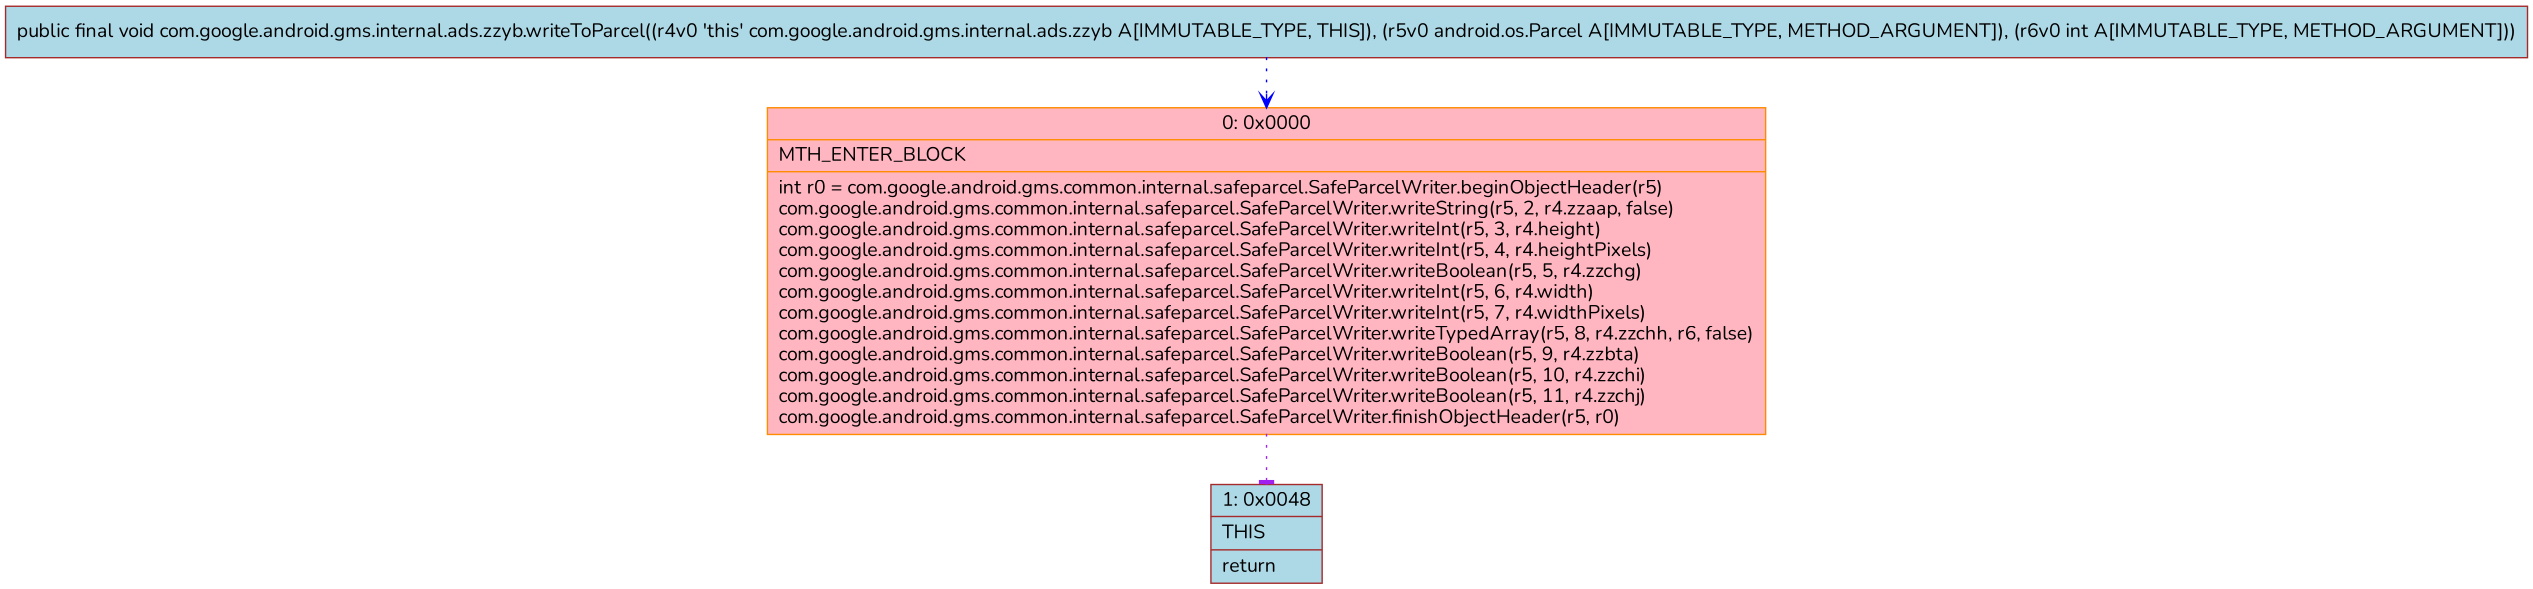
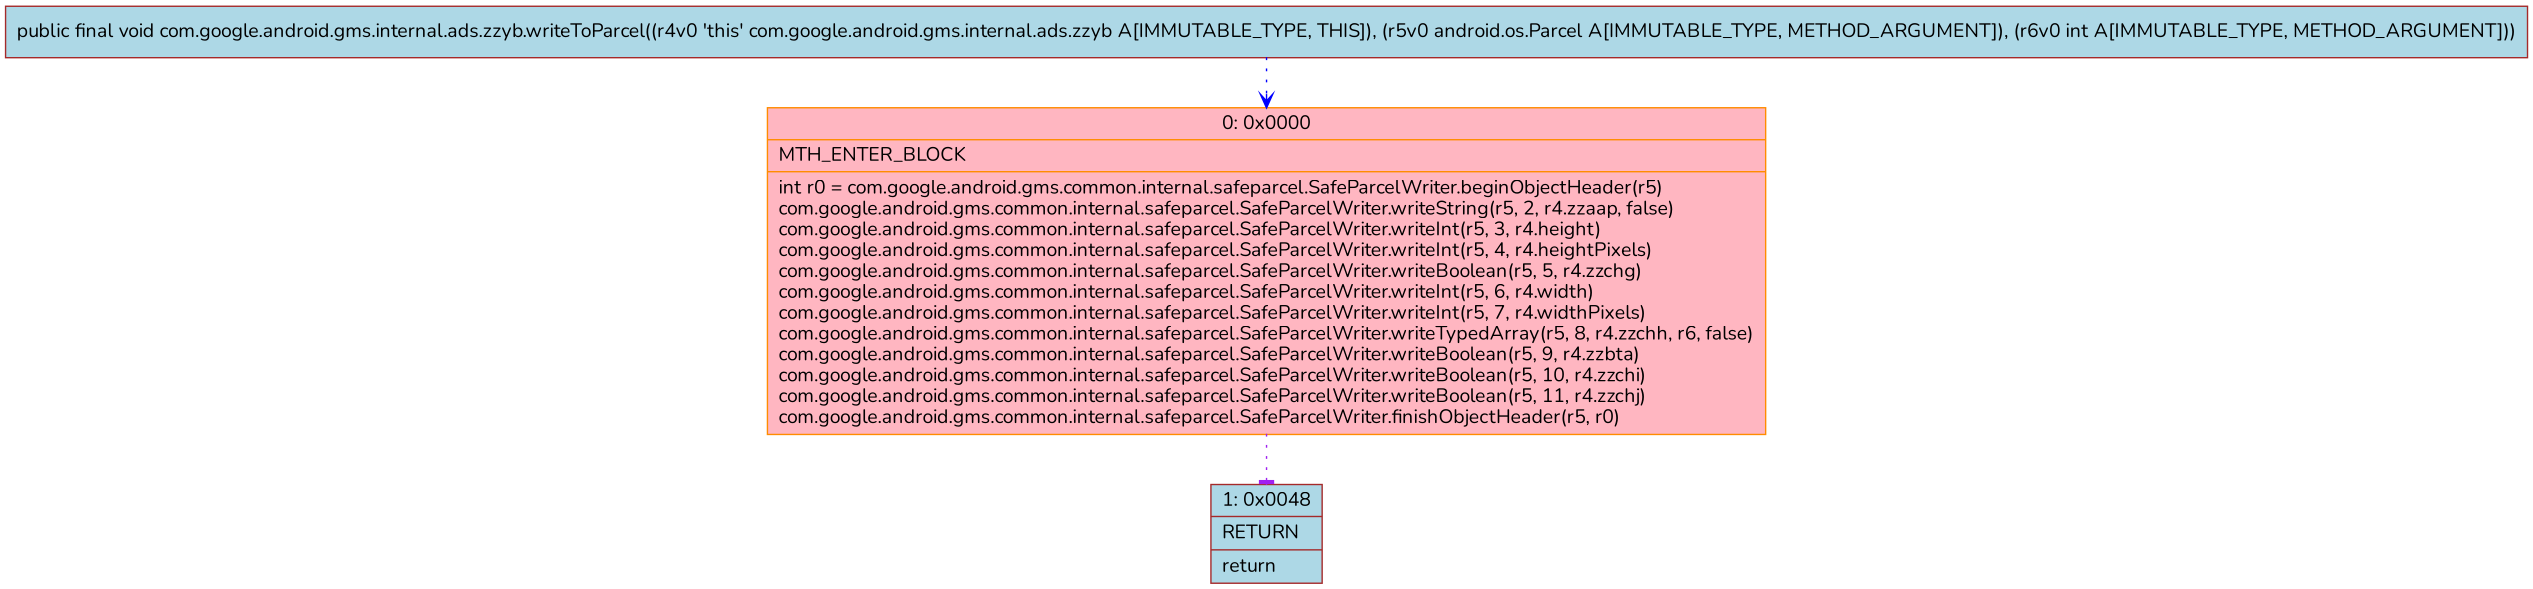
(1244, 532) -> (1261, 532)
